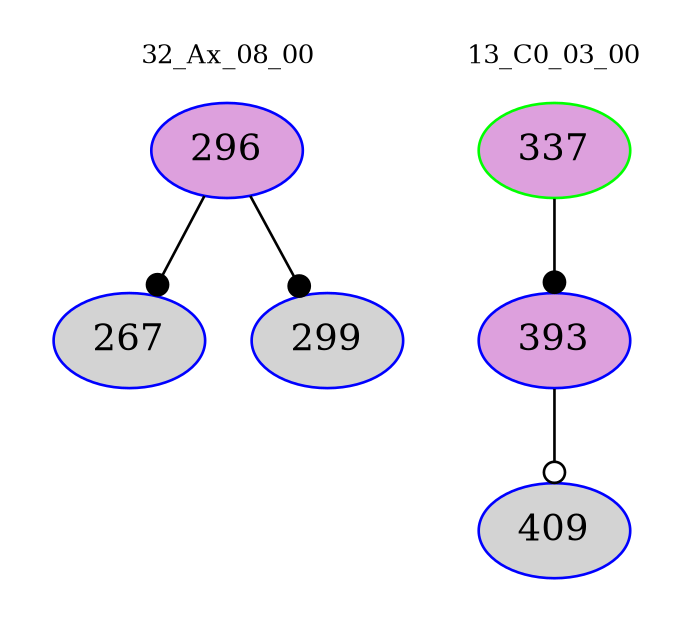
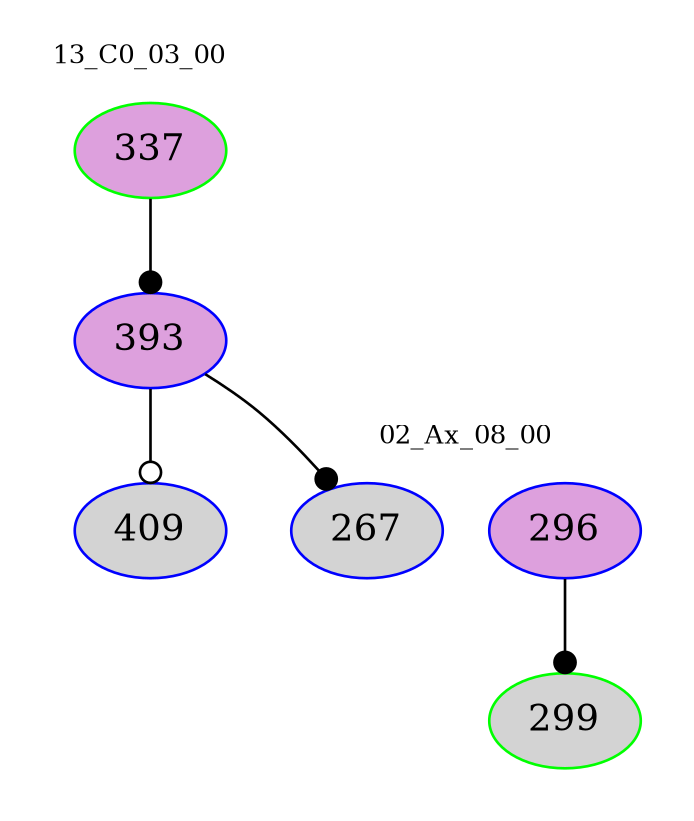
(228, 57) -> (466, 437)
(184, 235) -> (285, 436)
(327, 341) -> (565, 721)
